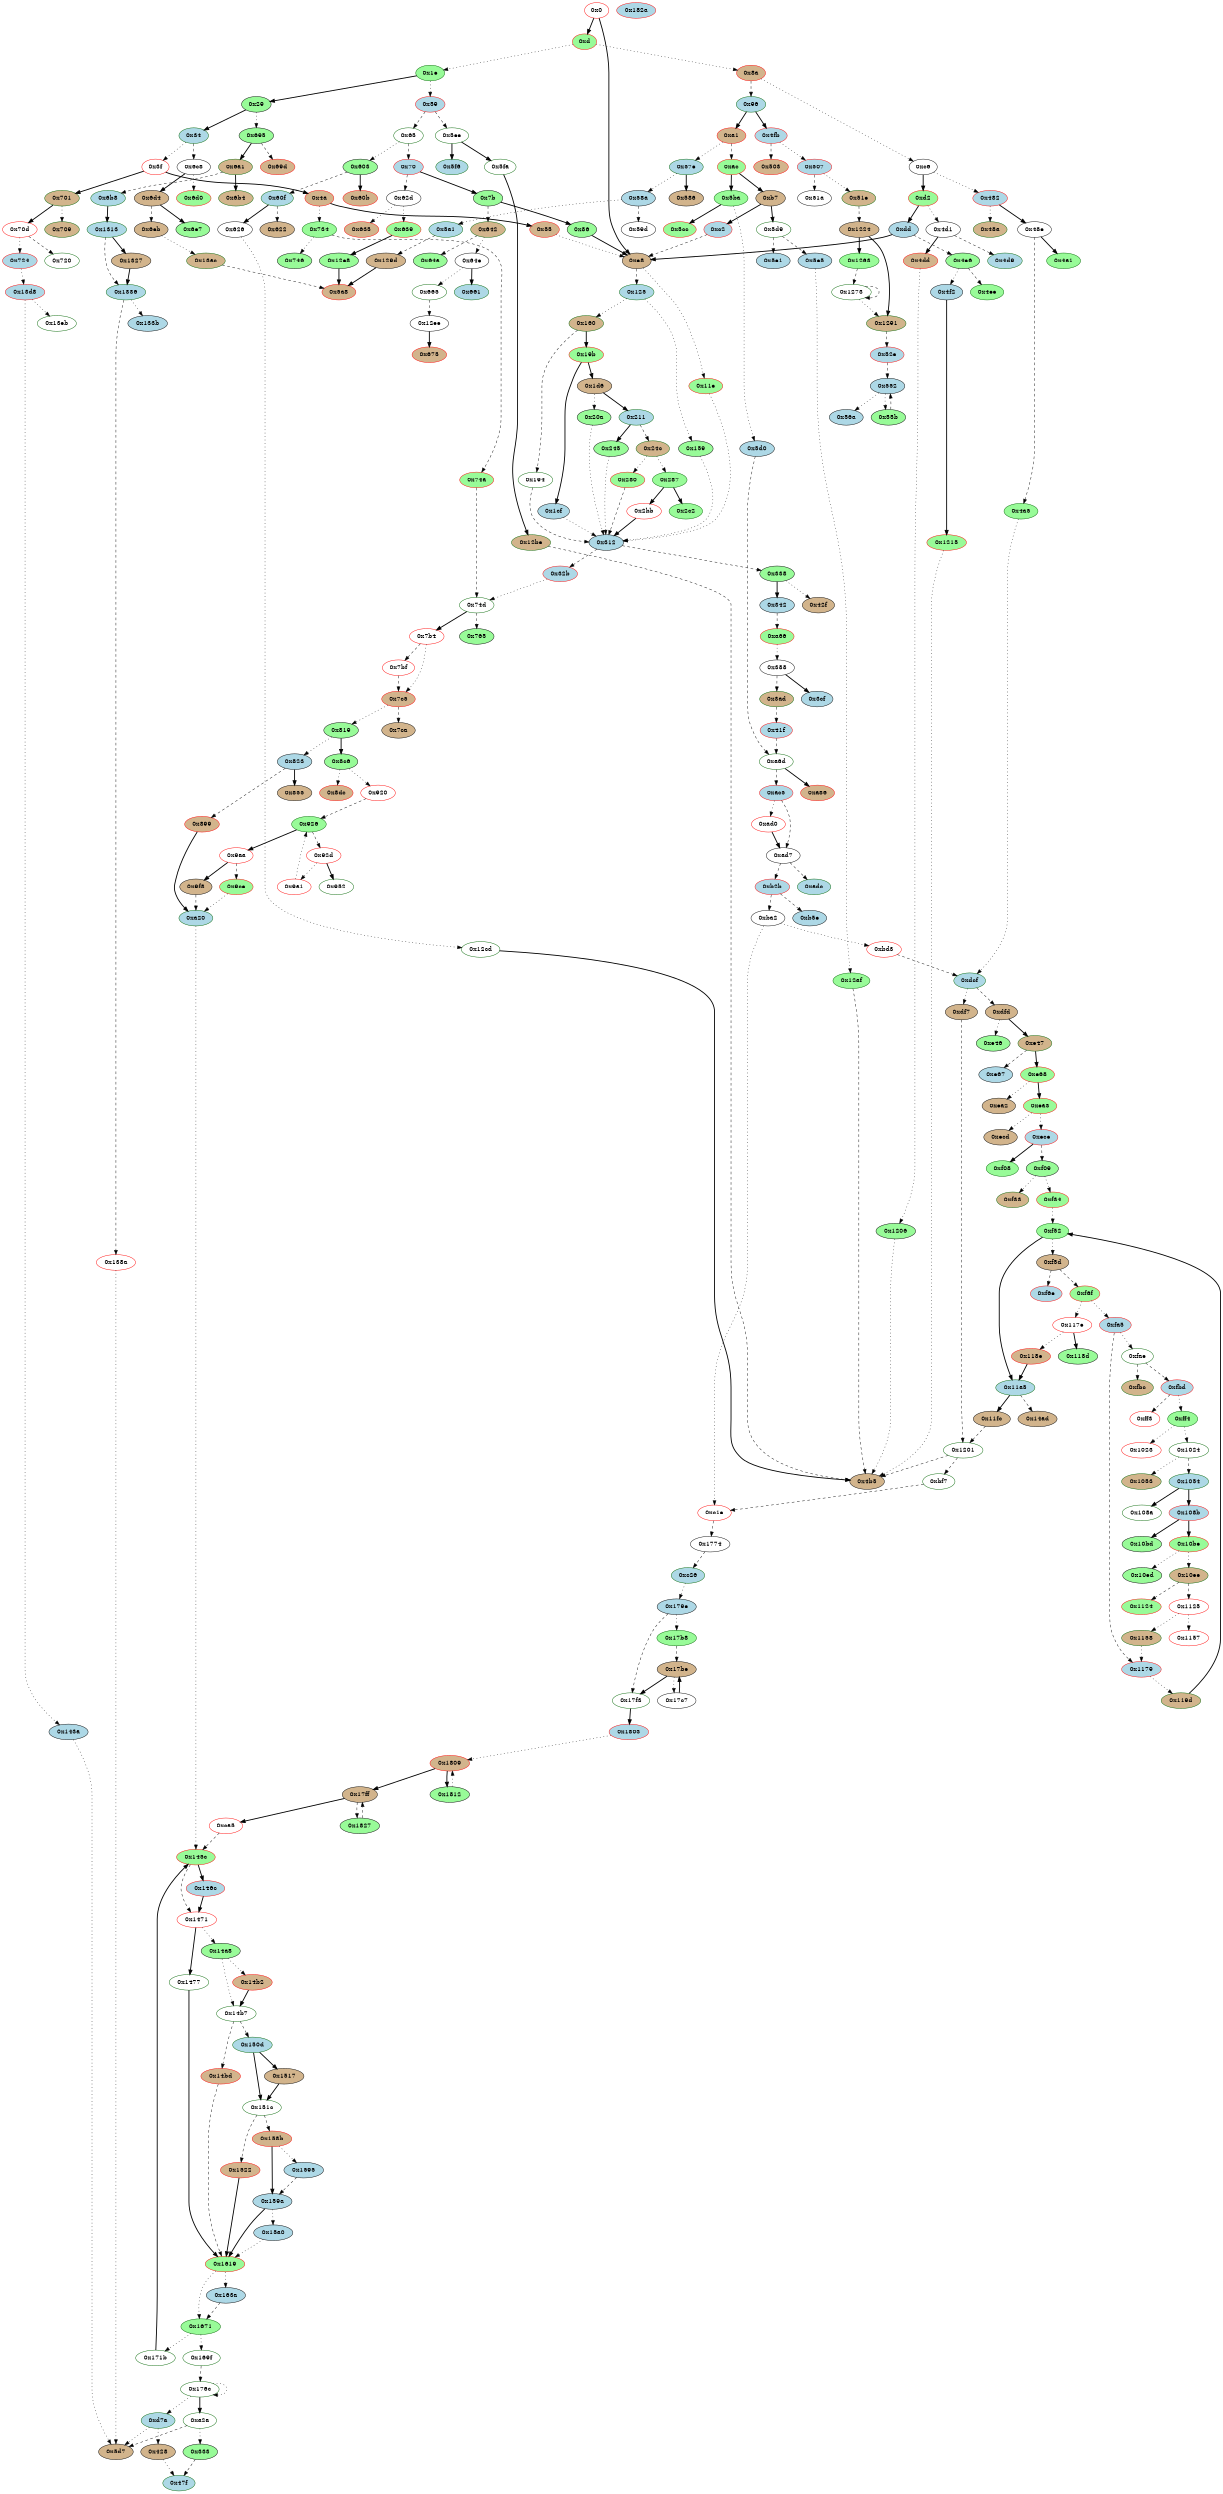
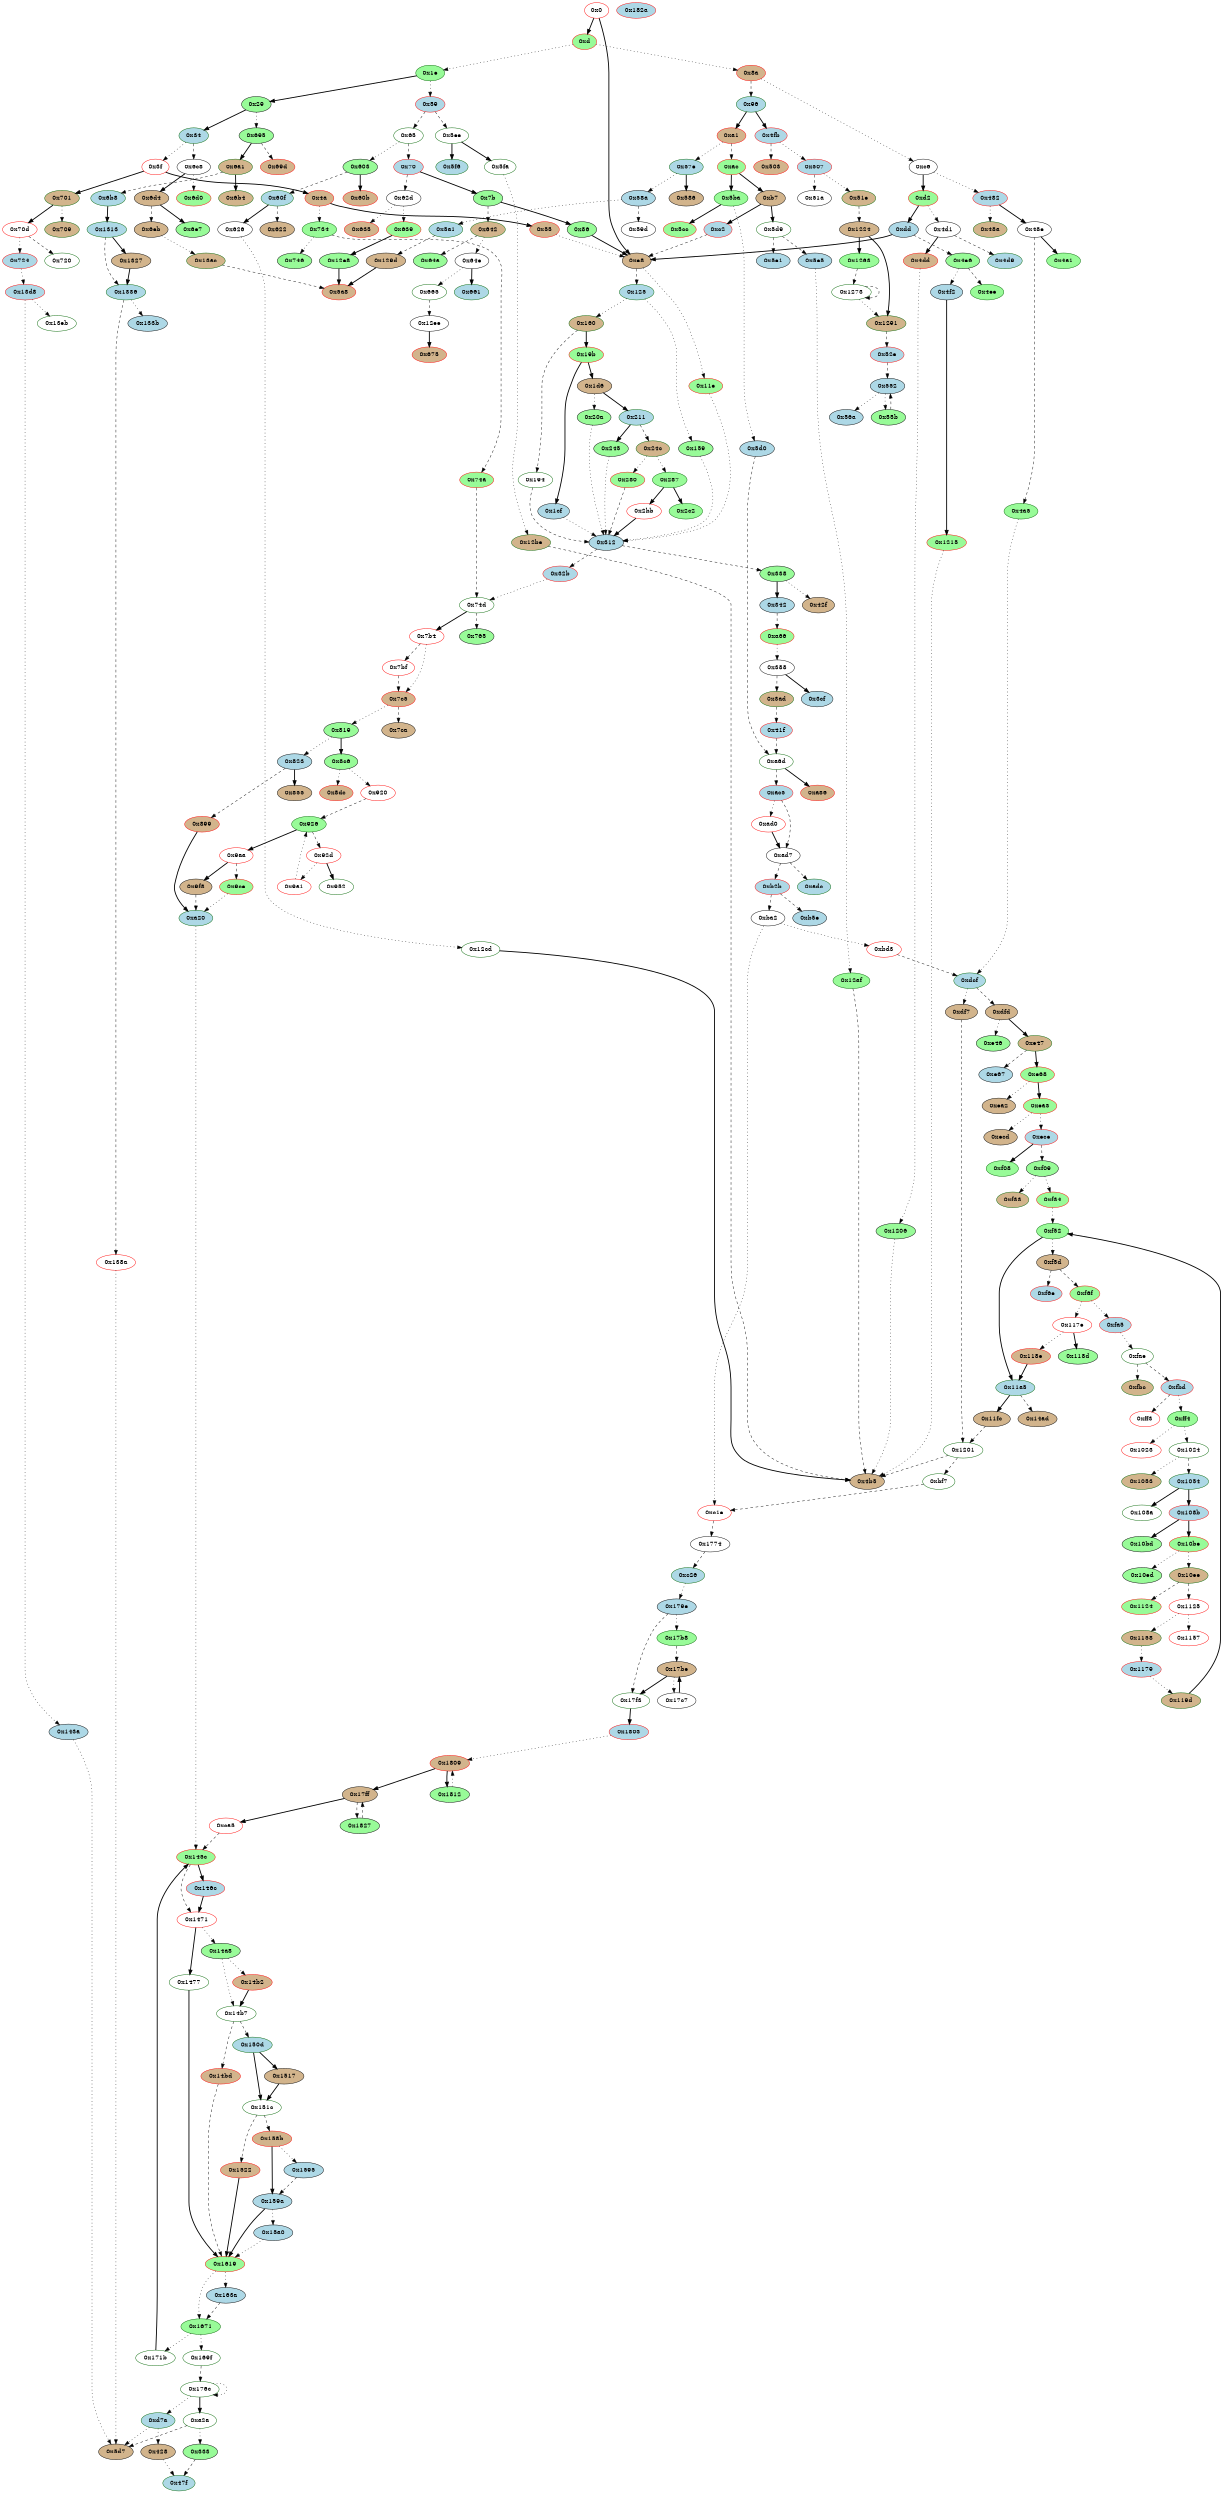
(518, 353) -> (518, 353)
(1110, 1499) -> none
